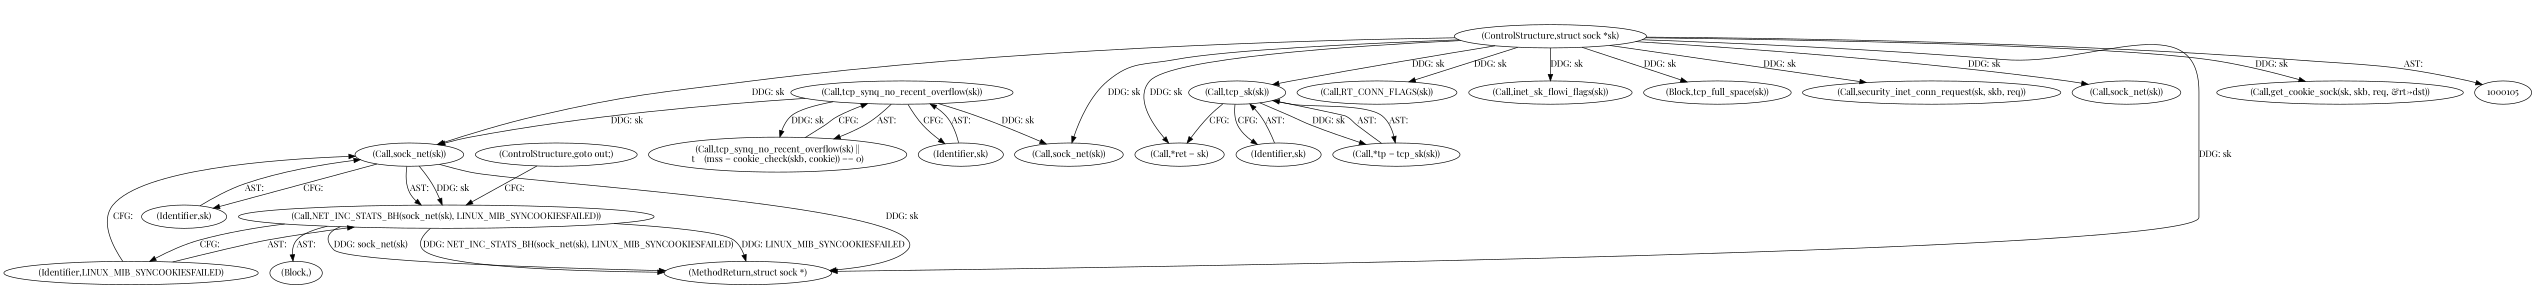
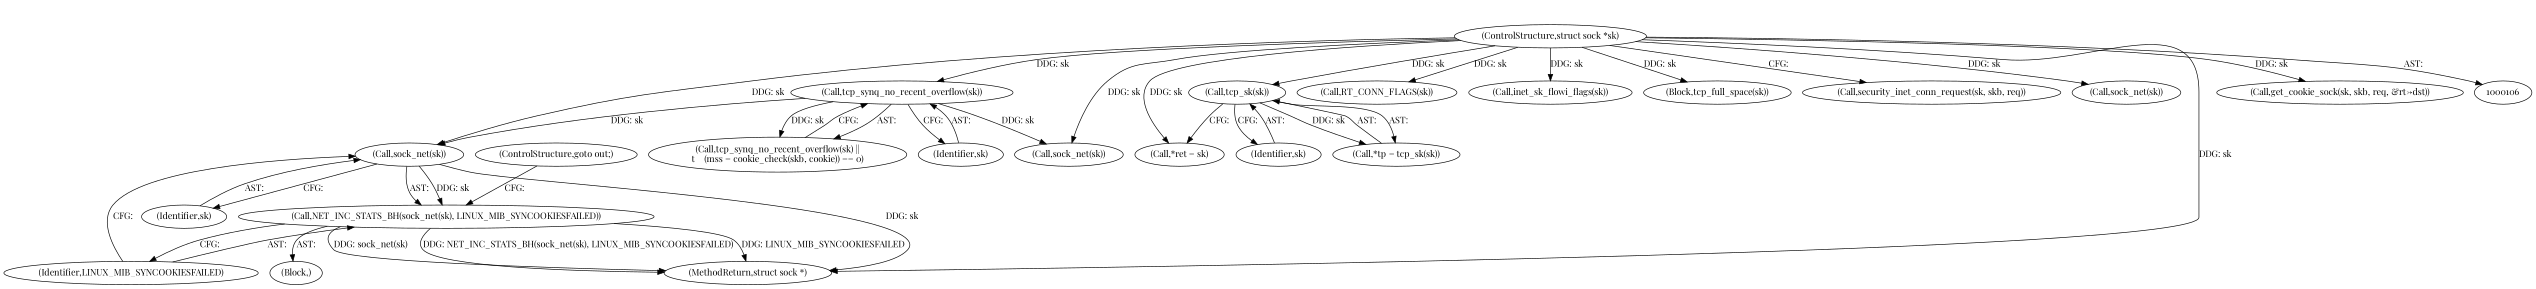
none -> (1199, 48)
(1780, 64) -> (1780, 64)
(2503, 93) -> (2503, 93)
